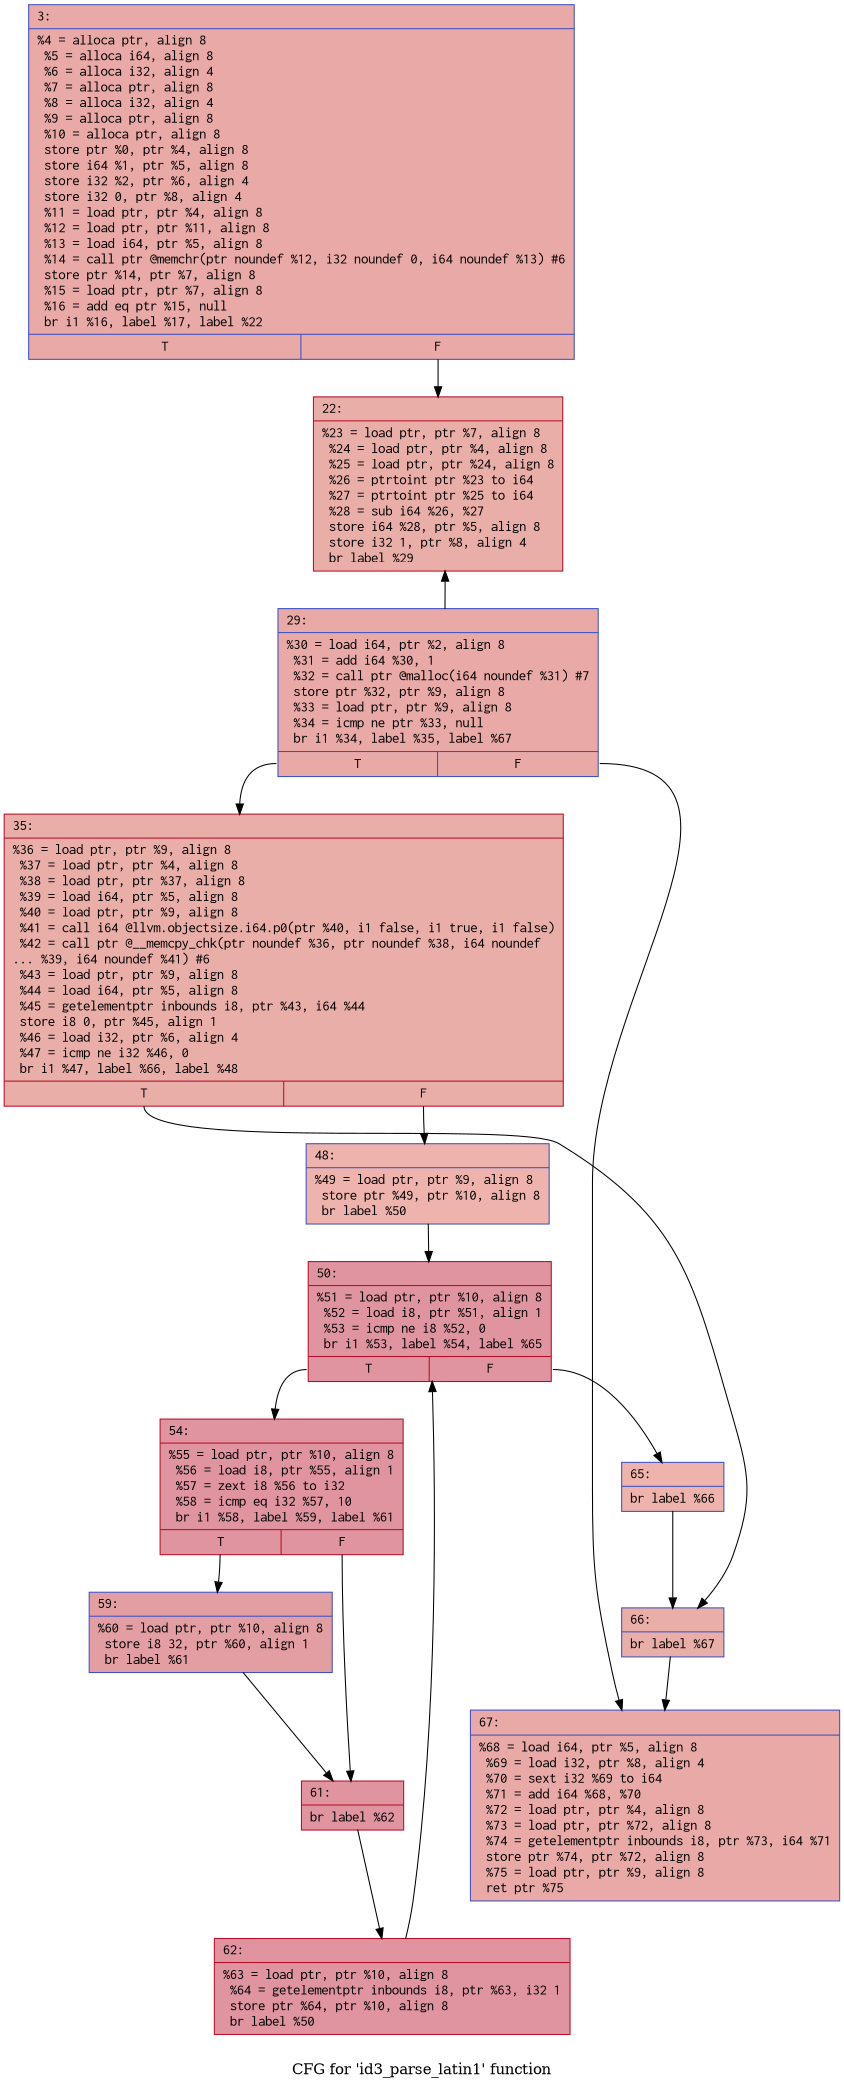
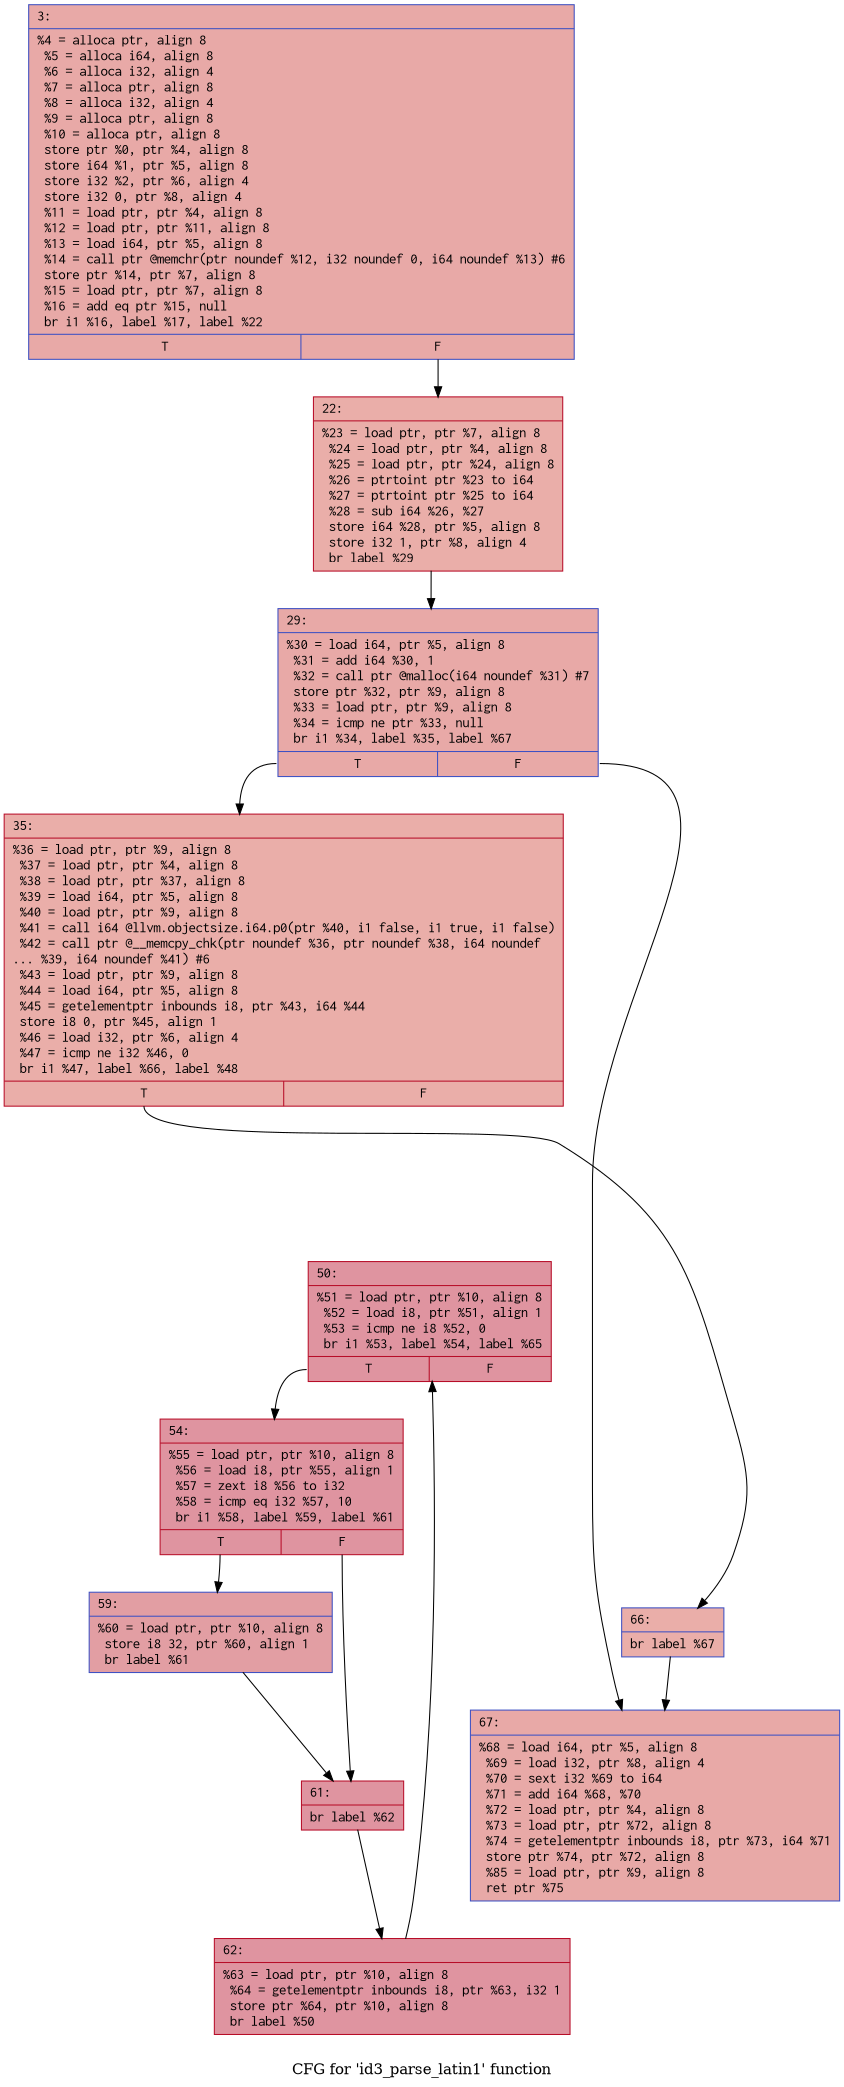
(445, 595) -> (431, 585)
(396, 645) -> (396, 645)
(428, 1184) -> none
(673, 1487) -> none
(592, 1872) -> (592, 1872)
